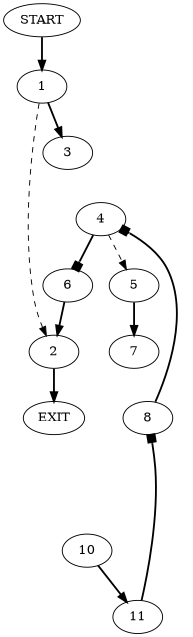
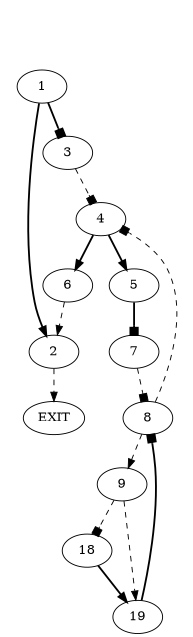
(42, 20) -> none
(53, 115) -> (53, 115)
none -> (82, 182)
(28, 216) -> (28, 216)
(86, 248) -> (86, 248)
(115, 248) -> (115, 248)
(177, 310) -> (177, 310)
(62, 314) -> (62, 314)
(134, 314) -> (134, 314)
(54, 380) -> (54, 380)
none -> (140, 380)
none -> (122, 484)
(87, 551) -> (87, 551)
(138, 617) -> (138, 617)
